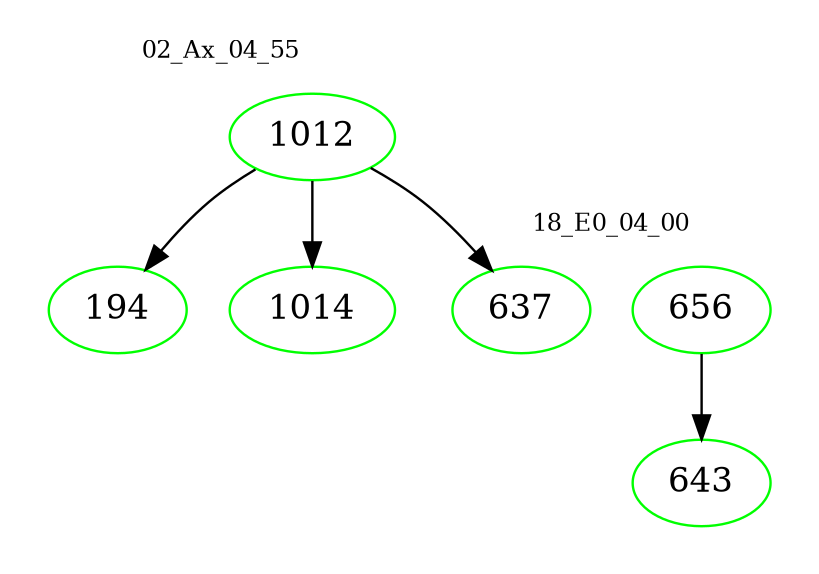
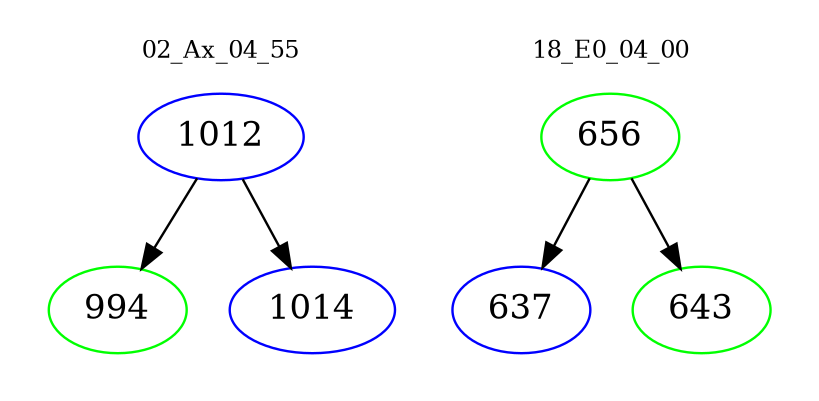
(312, 137) -> (221, 137)
(448, 223) -> (572, 212)
(118, 310) -> (118, 310)
(312, 310) -> (312, 310)
(521, 310) -> (521, 310)
